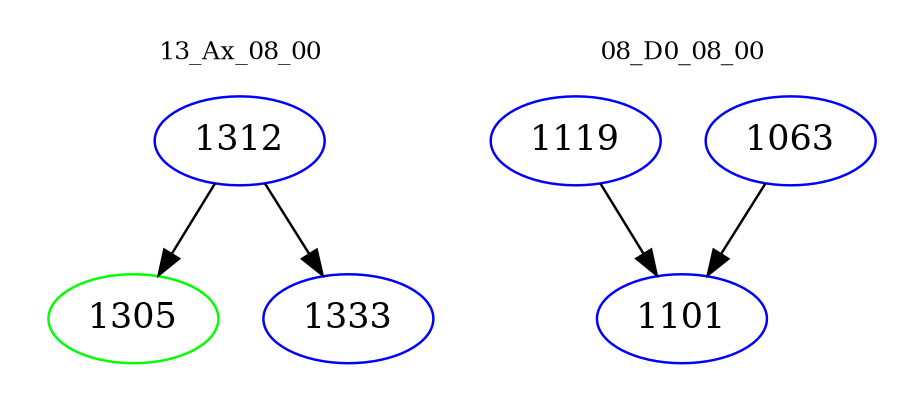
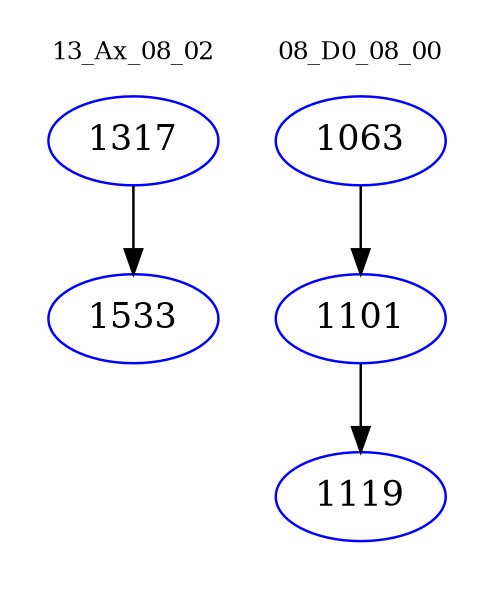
(241, 53) -> (133, 53)
(240, 141) -> (133, 141)
(622, 219) -> (361, 396)
(133, 319) -> none
(348, 319) -> (133, 319)
